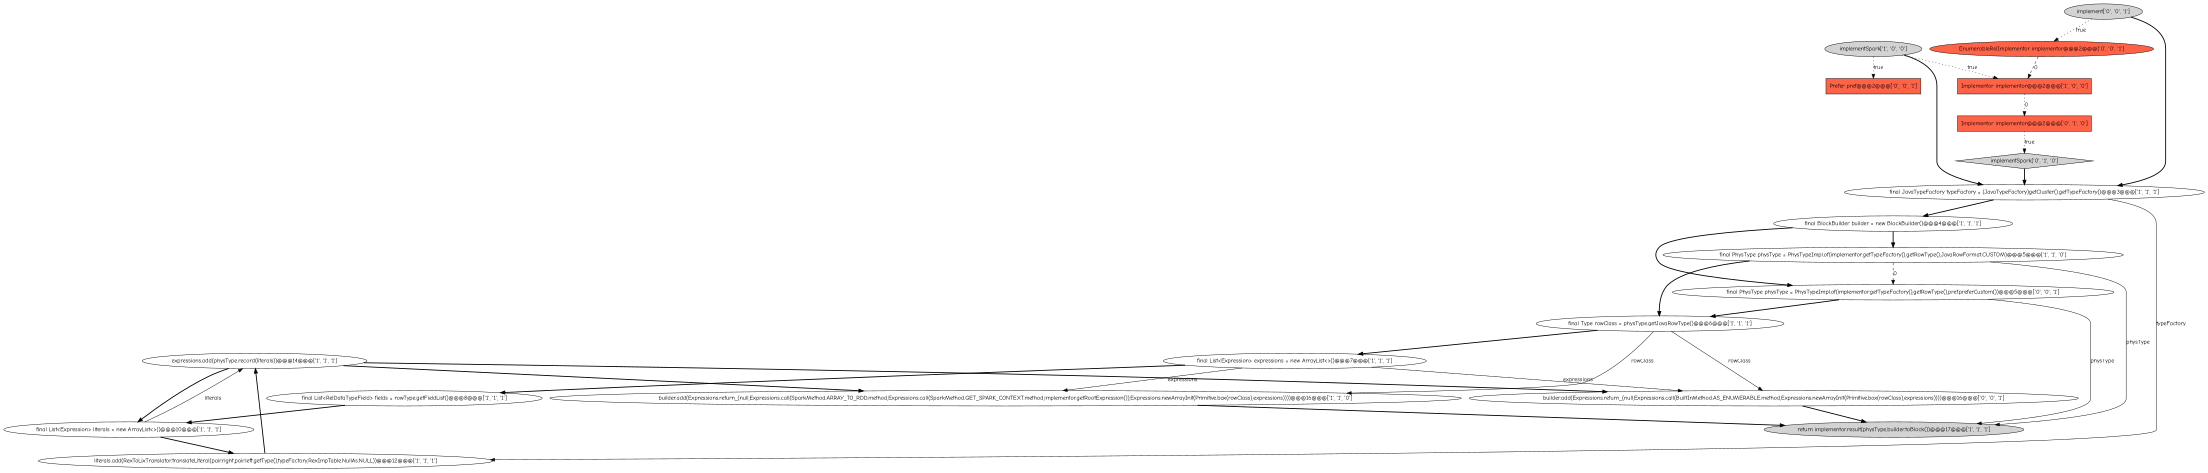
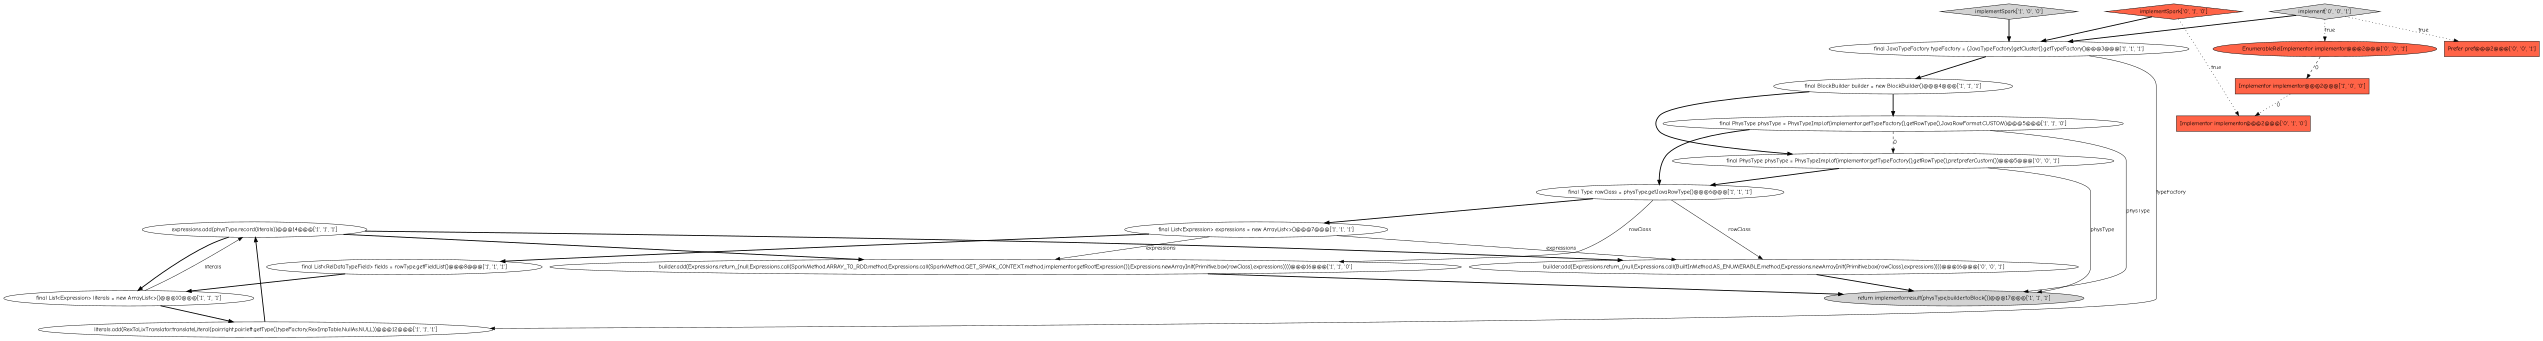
(2103, 12) -> (2325, 12)
(1873, 49) -> (2009, 12)
(1873, 65) -> (2400, 28)
(1948, 66) -> none
(2024, 140) -> (2208, 65)
(2024, 161) -> (2174, 12)
